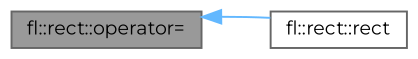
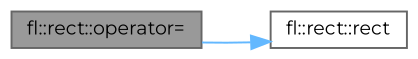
(246, 17) -> (226, 43)
